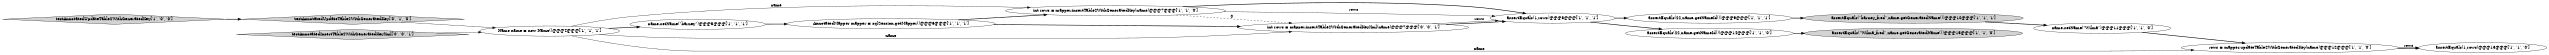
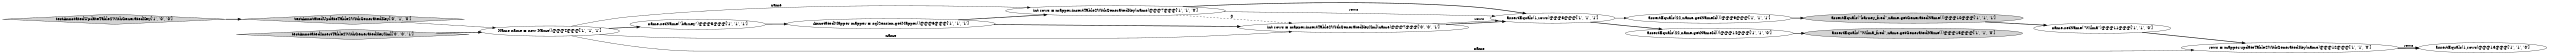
(1620, 18) -> (1620, 18)
(457, 33) -> (457, 33)
